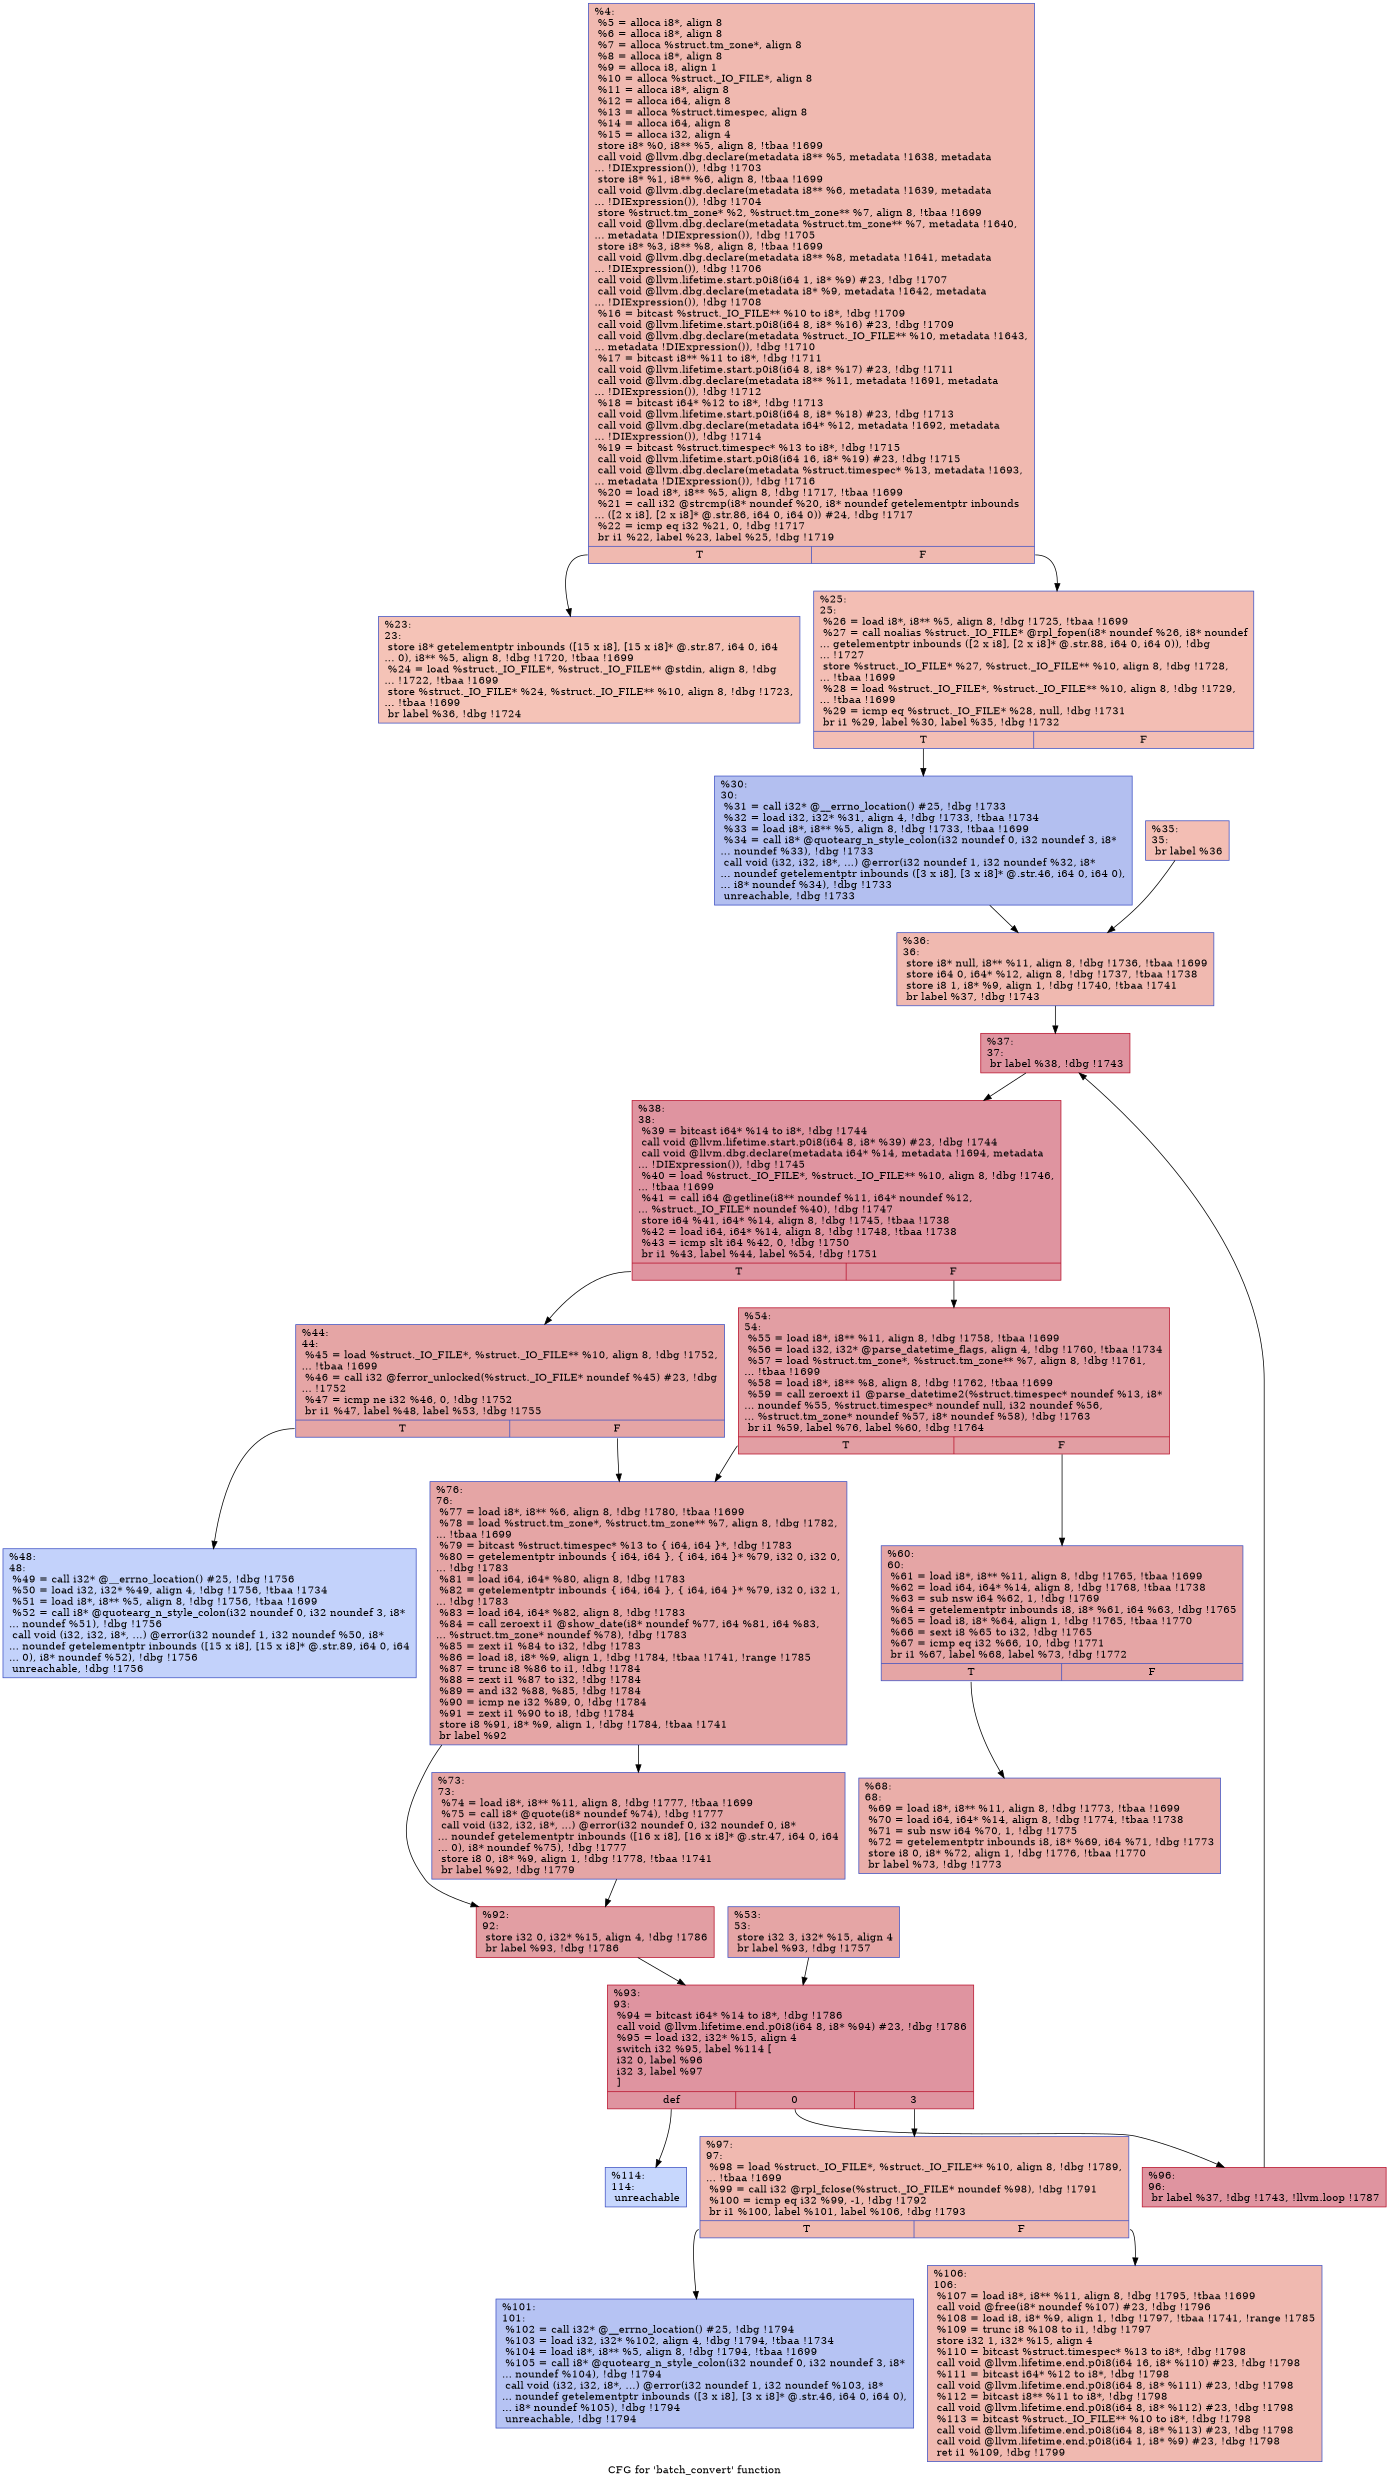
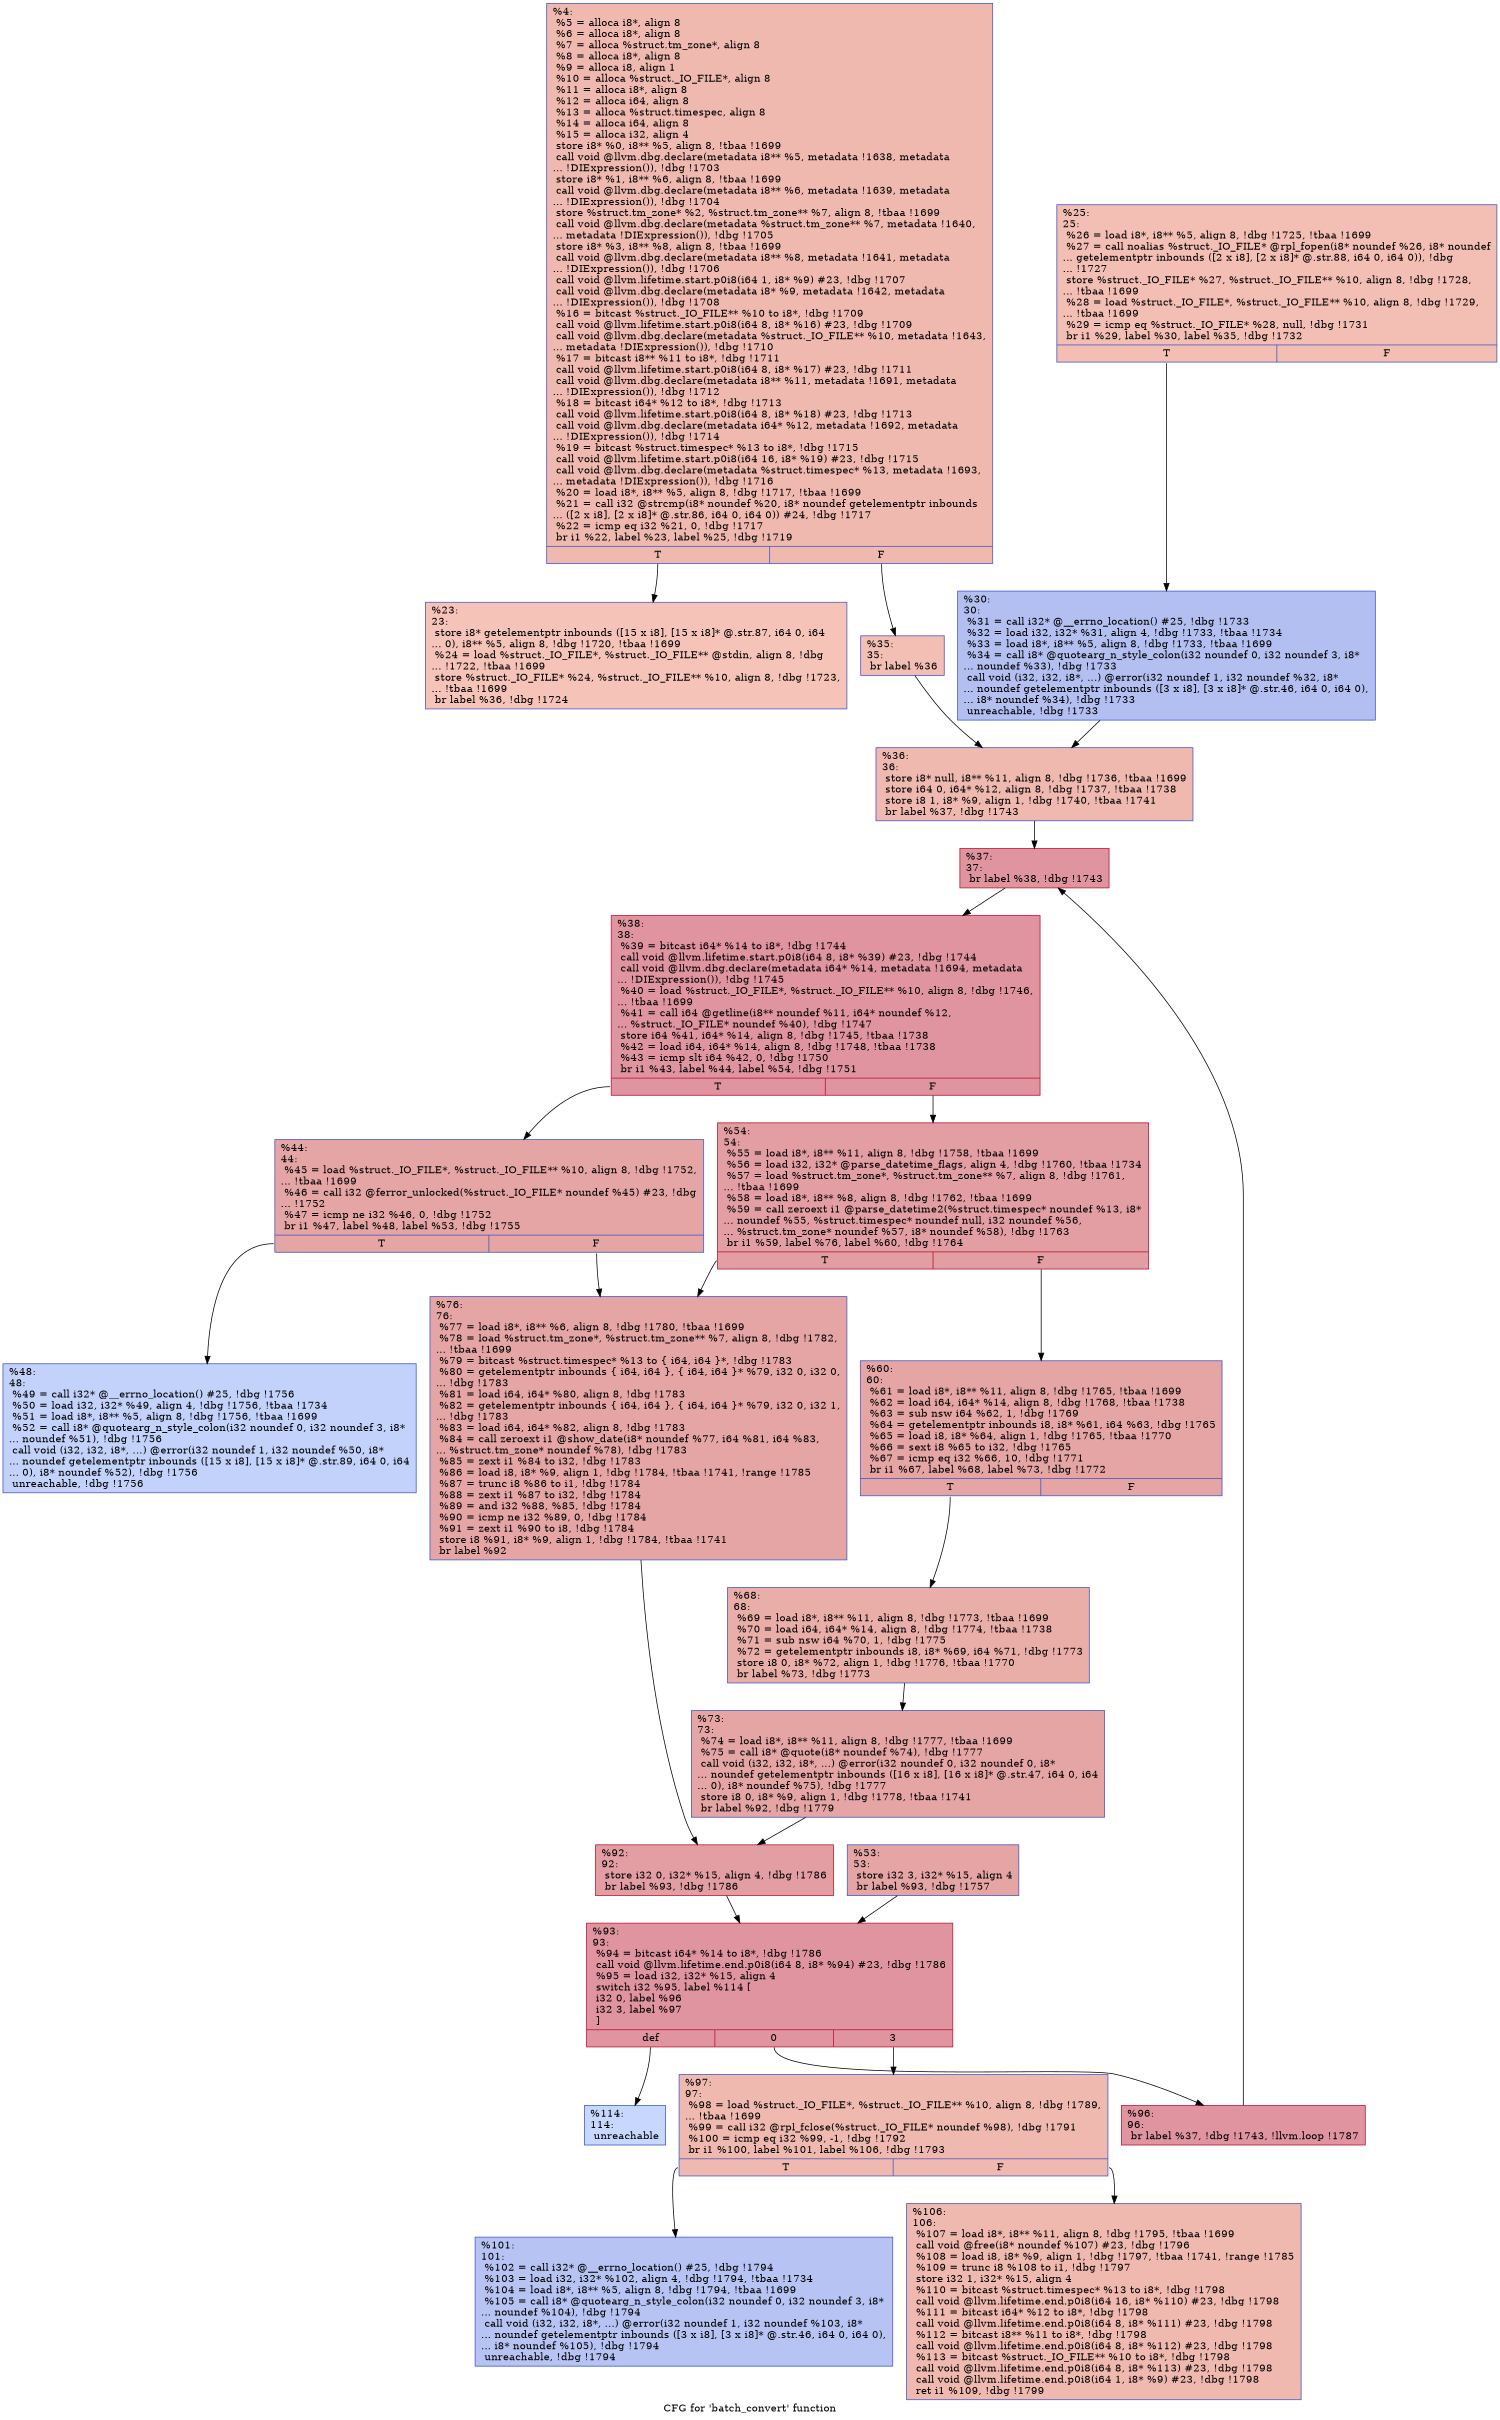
(1053, 564) -> (885, 596)
(638, 1755) -> (904, 1693)
